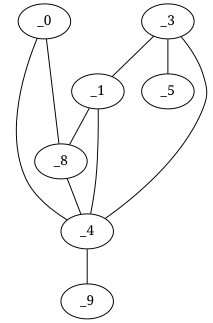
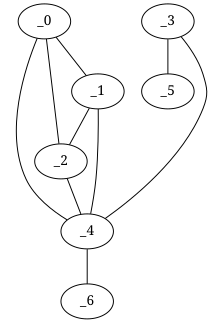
(133, 56) -> (71, 56)
(61, 161) -> (61, 161)
(87, 301) -> (87, 301)
